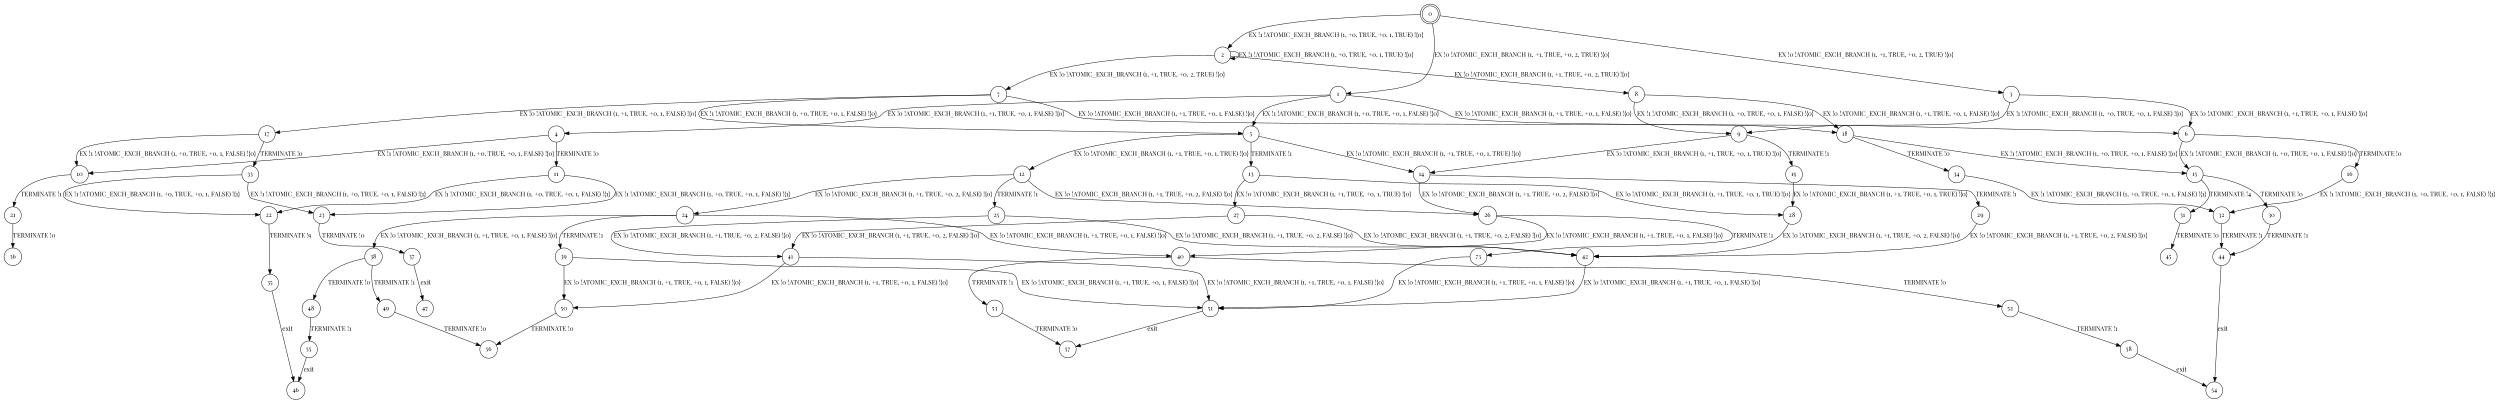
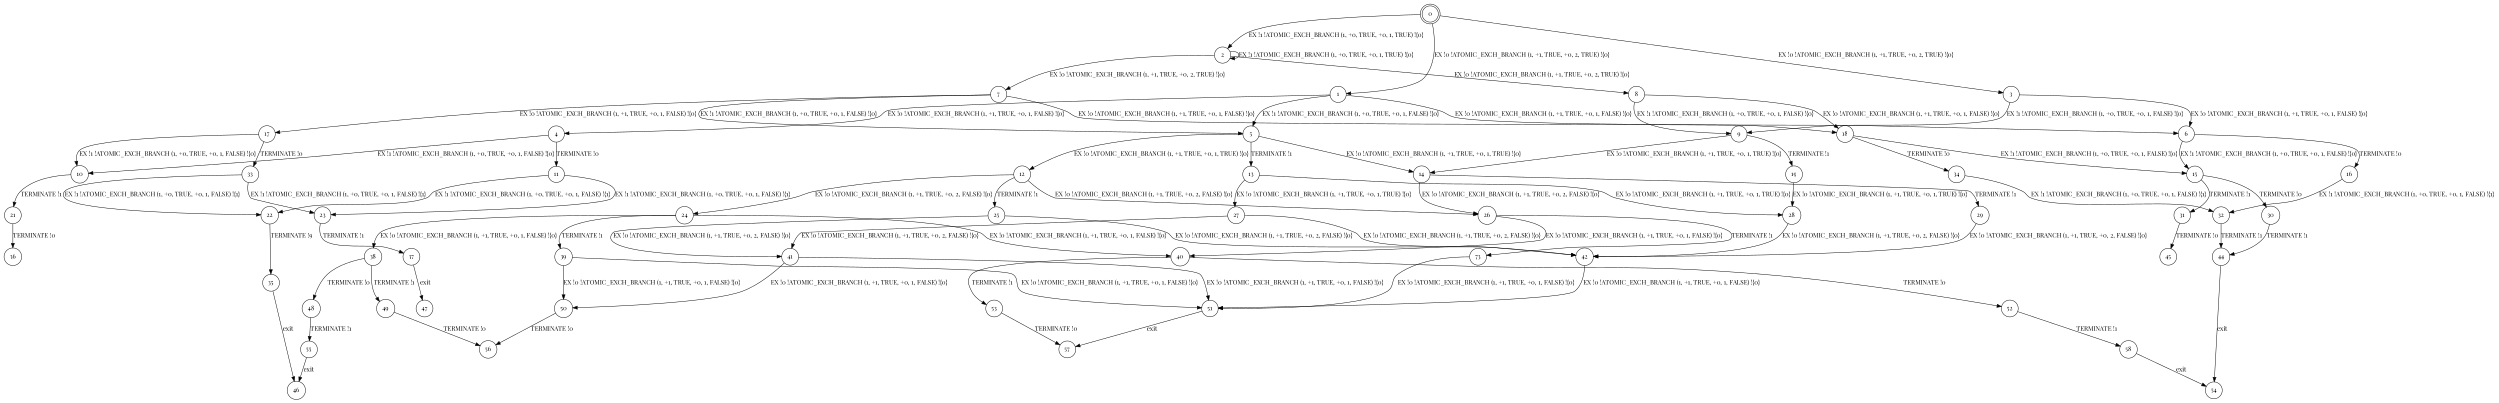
(2230, 195) -> (2230, 195)
(343, 236) -> (344, 236)
